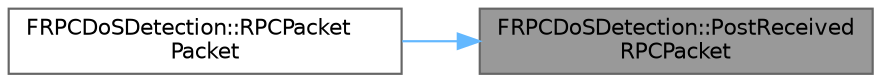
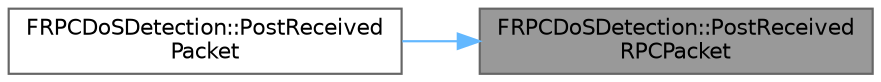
(205, 41) -> (205, 41)
